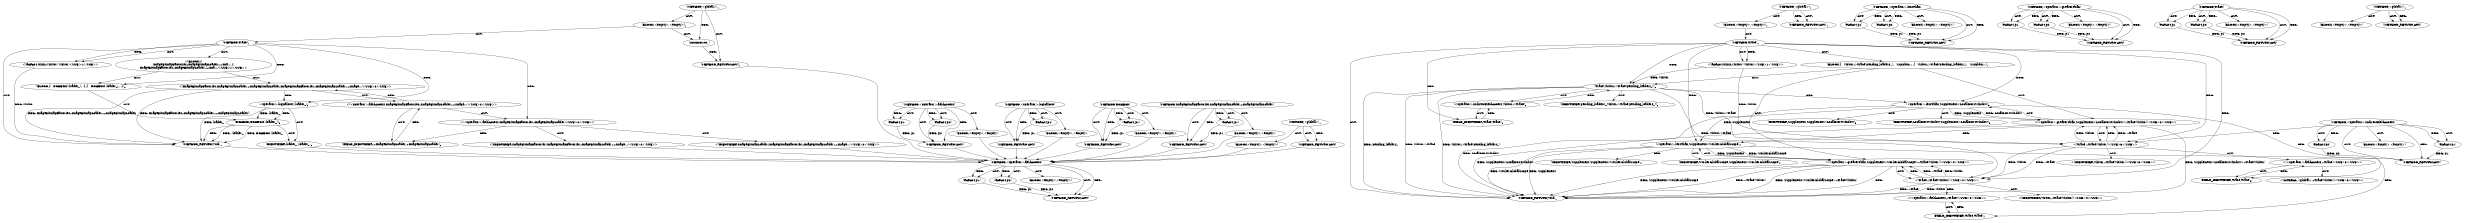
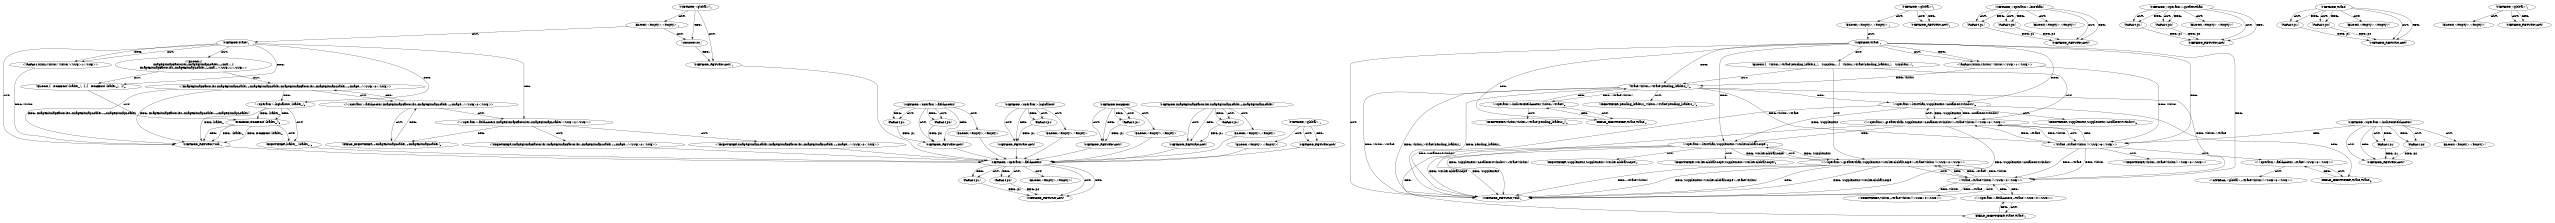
(1564, 96) -> (1618, 96)
none -> (1527, 123)
(1942, 123) -> none
(1658, 154) -> (1671, 154)
none -> (2000, 191)
